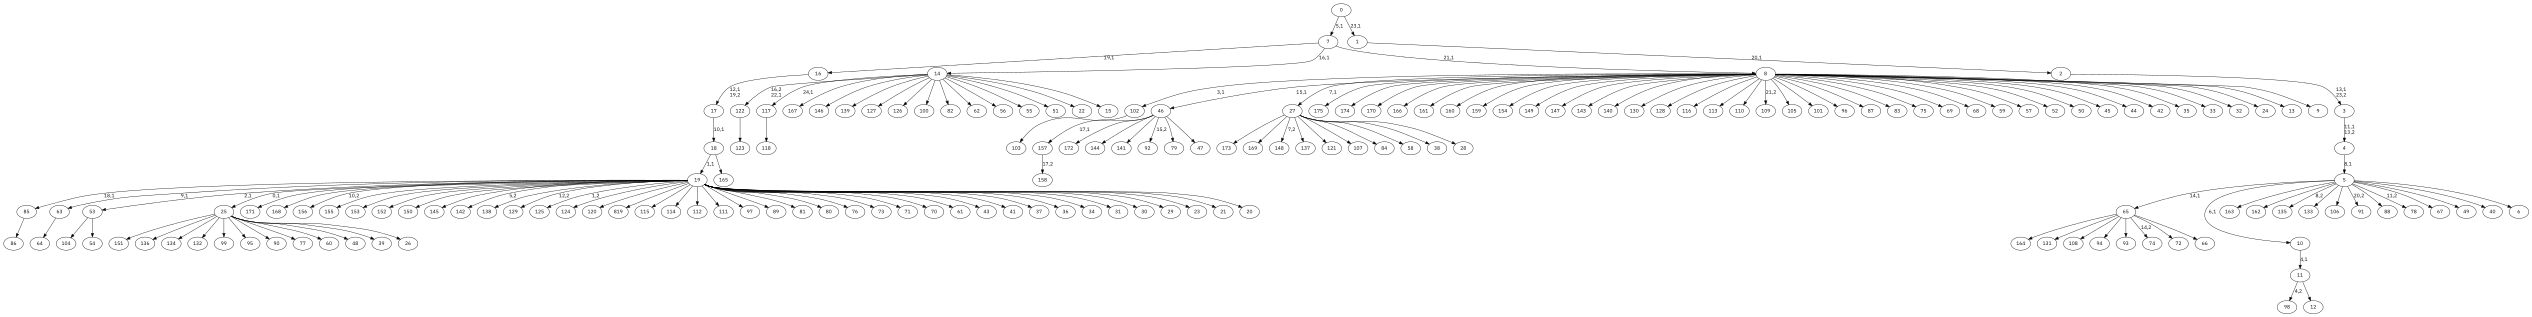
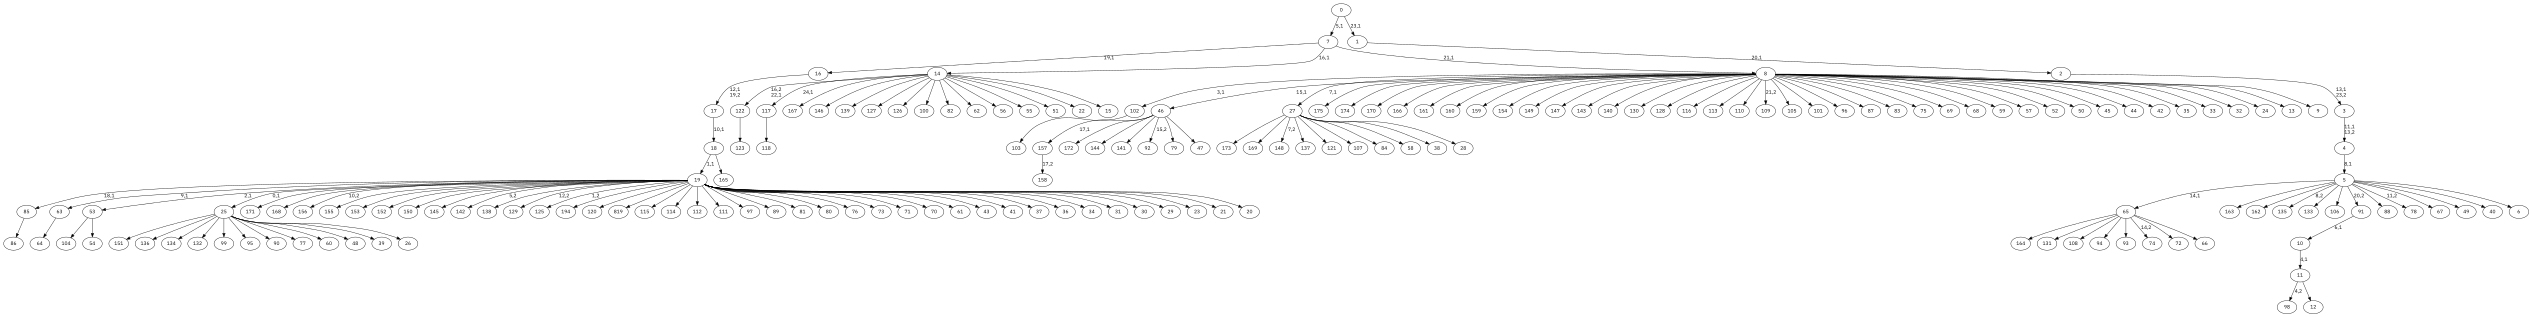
(2221, 197) -> (2332, 227)
(566, 212) -> (566, 212)
